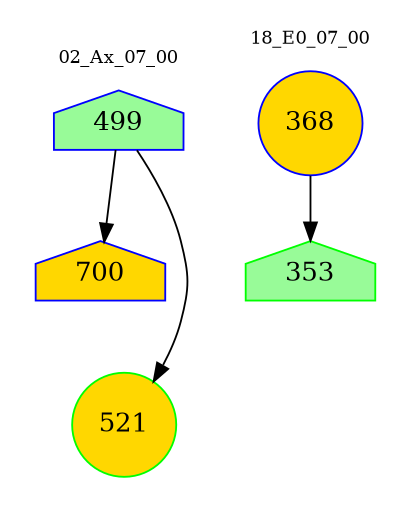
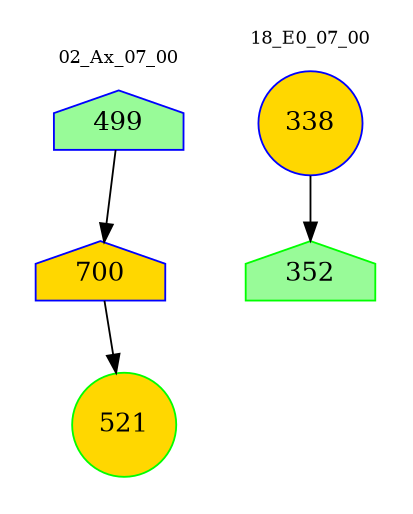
(310, 123) -> (310, 123)
(184, 254) -> (109, 328)
(310, 274) -> (310, 274)
